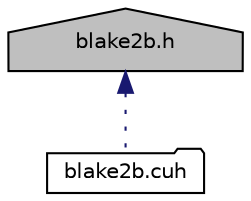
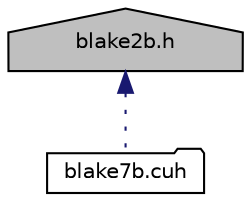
(126, 173) -> (126, 173)
